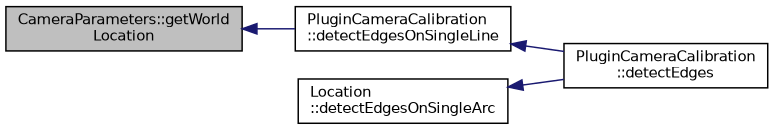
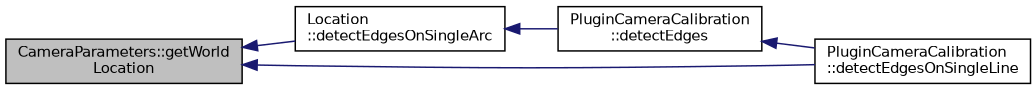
none -> (276, 43)
(545, 49) -> (796, 46)
